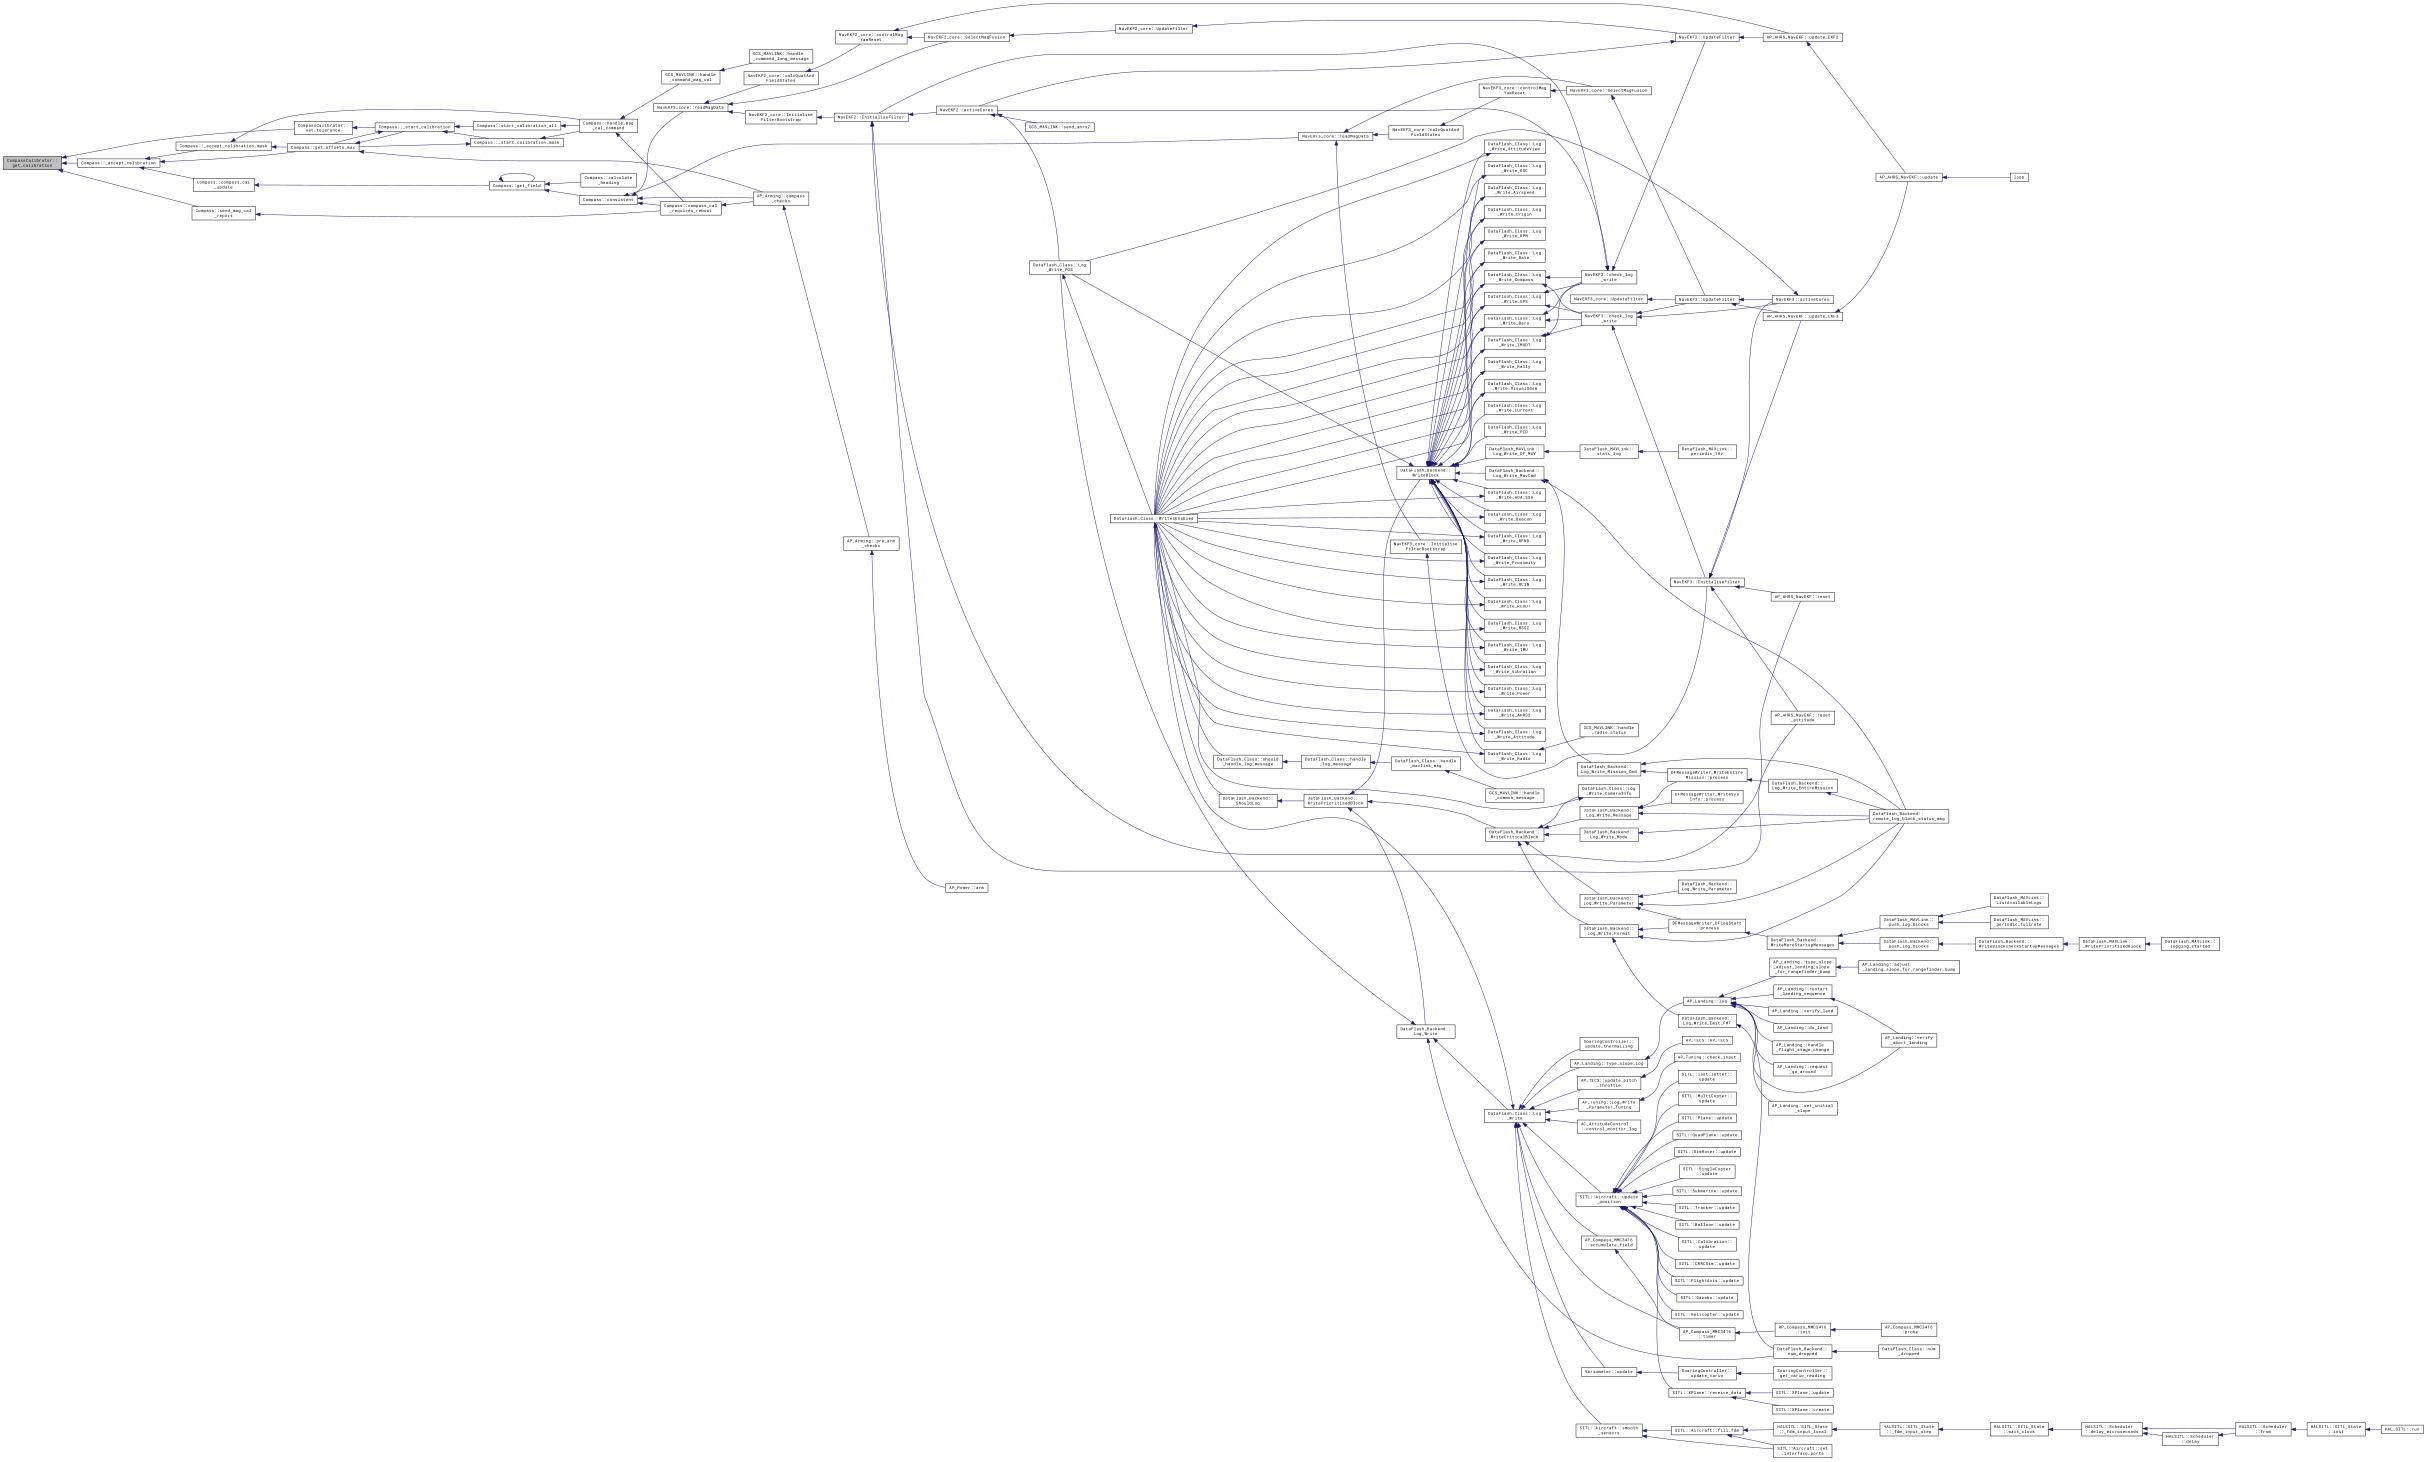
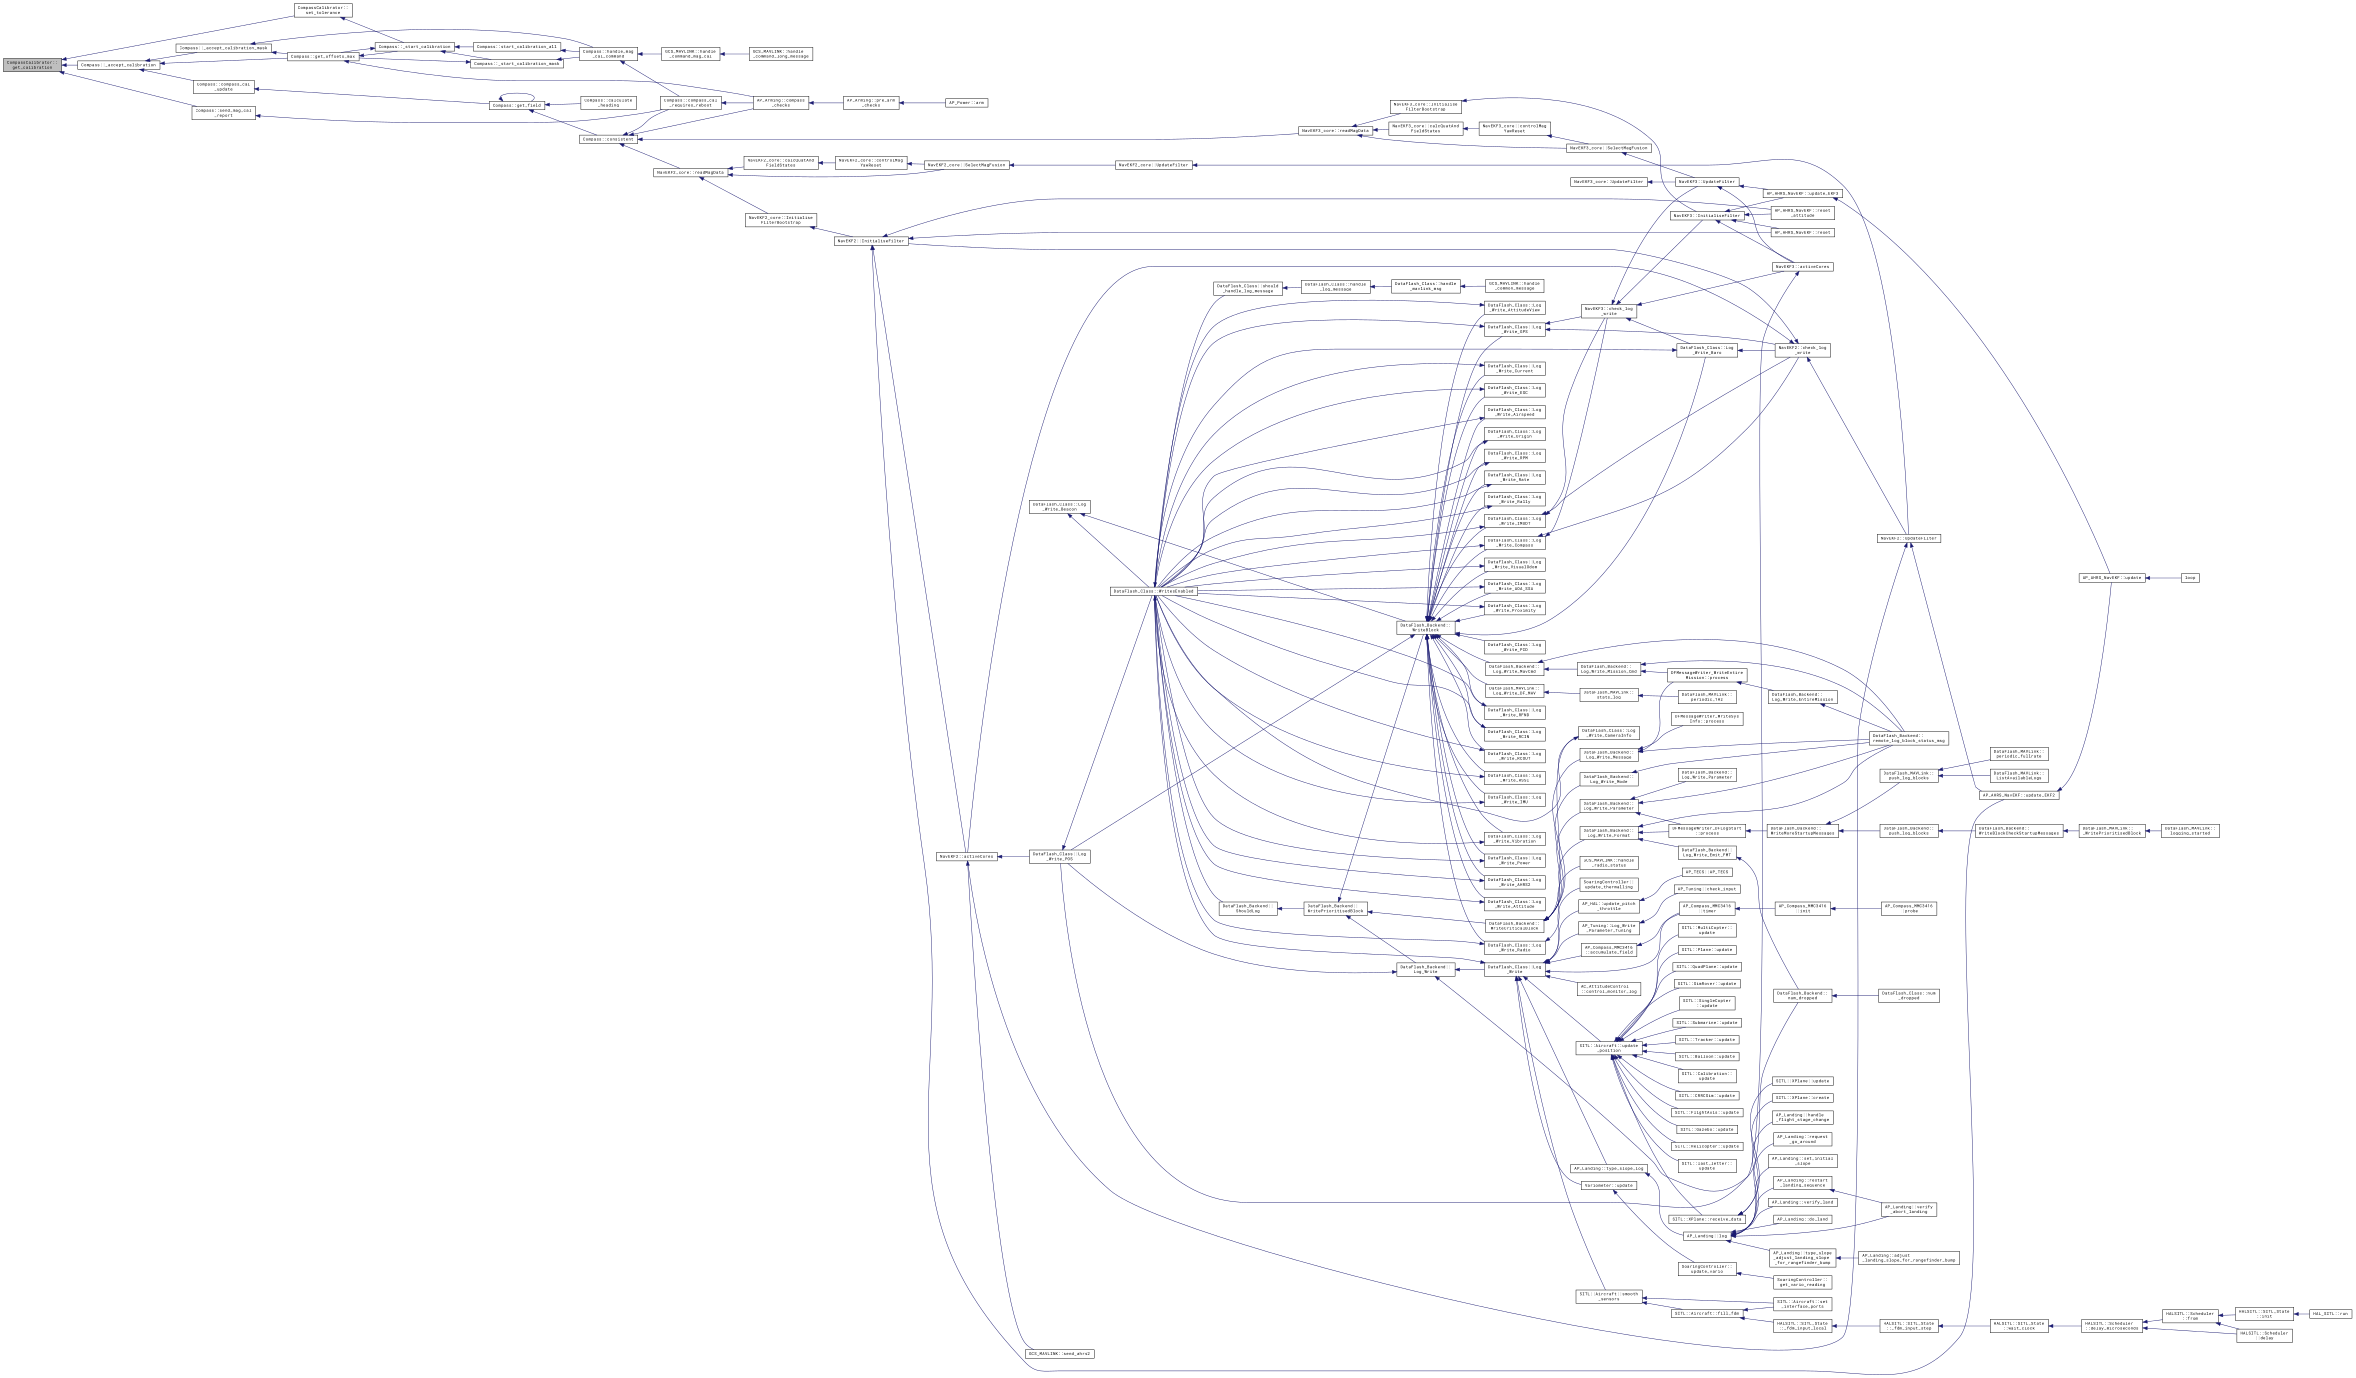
(1344, 4) -> (1204, 1371)
(1566, 320) -> (1654, 329)
none -> (1261, 401)
(1467, 500) -> (1237, 565)
(1609, 1083) -> (1609, 906)
(2229, 1434) -> (2230, 1327)
